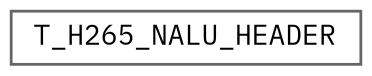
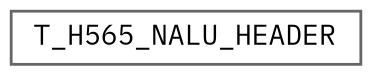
(186, 38) -> (186, 38)
